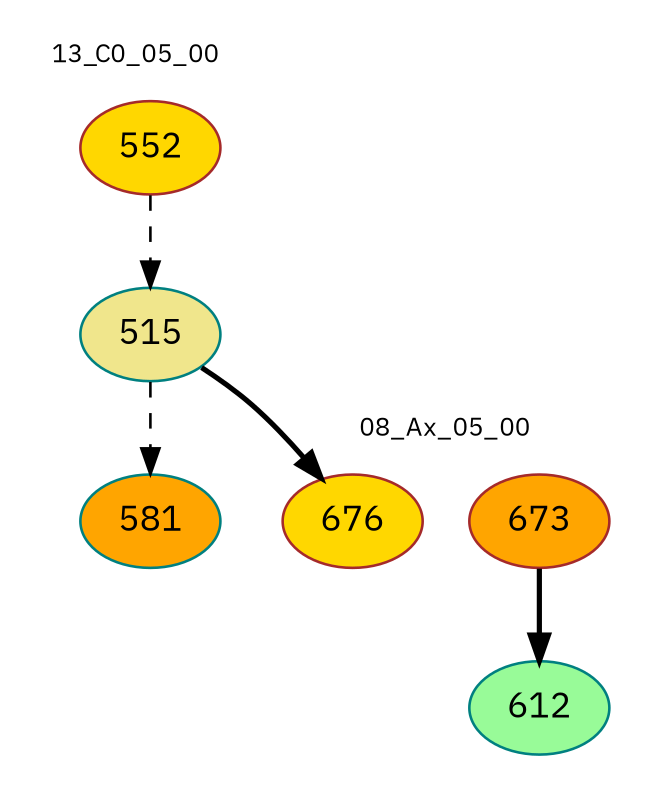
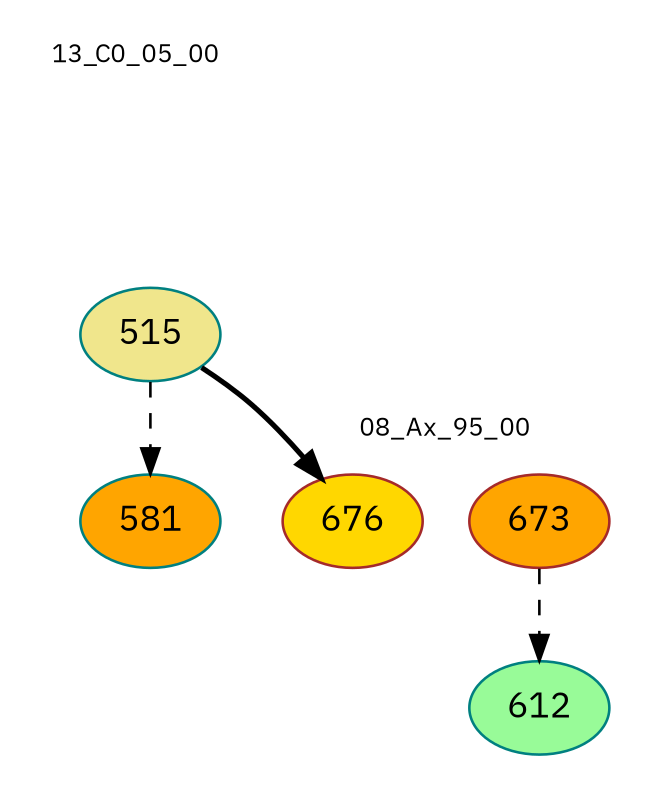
(150, 148) -> none
(446, 429) -> (446, 429)
(539, 602) -> (539, 602)
